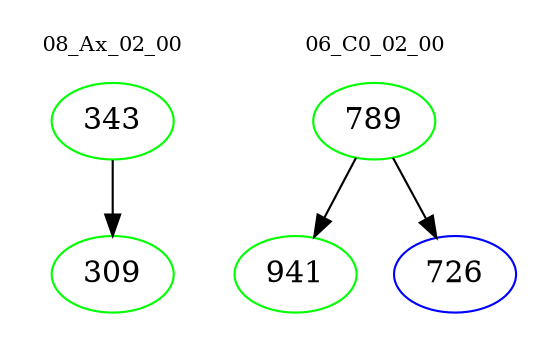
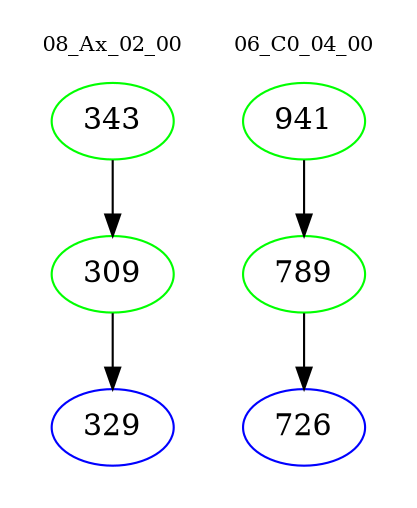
(375, 46) -> (304, 46)
(340, 188) -> (304, 187)
none -> (113, 427)
